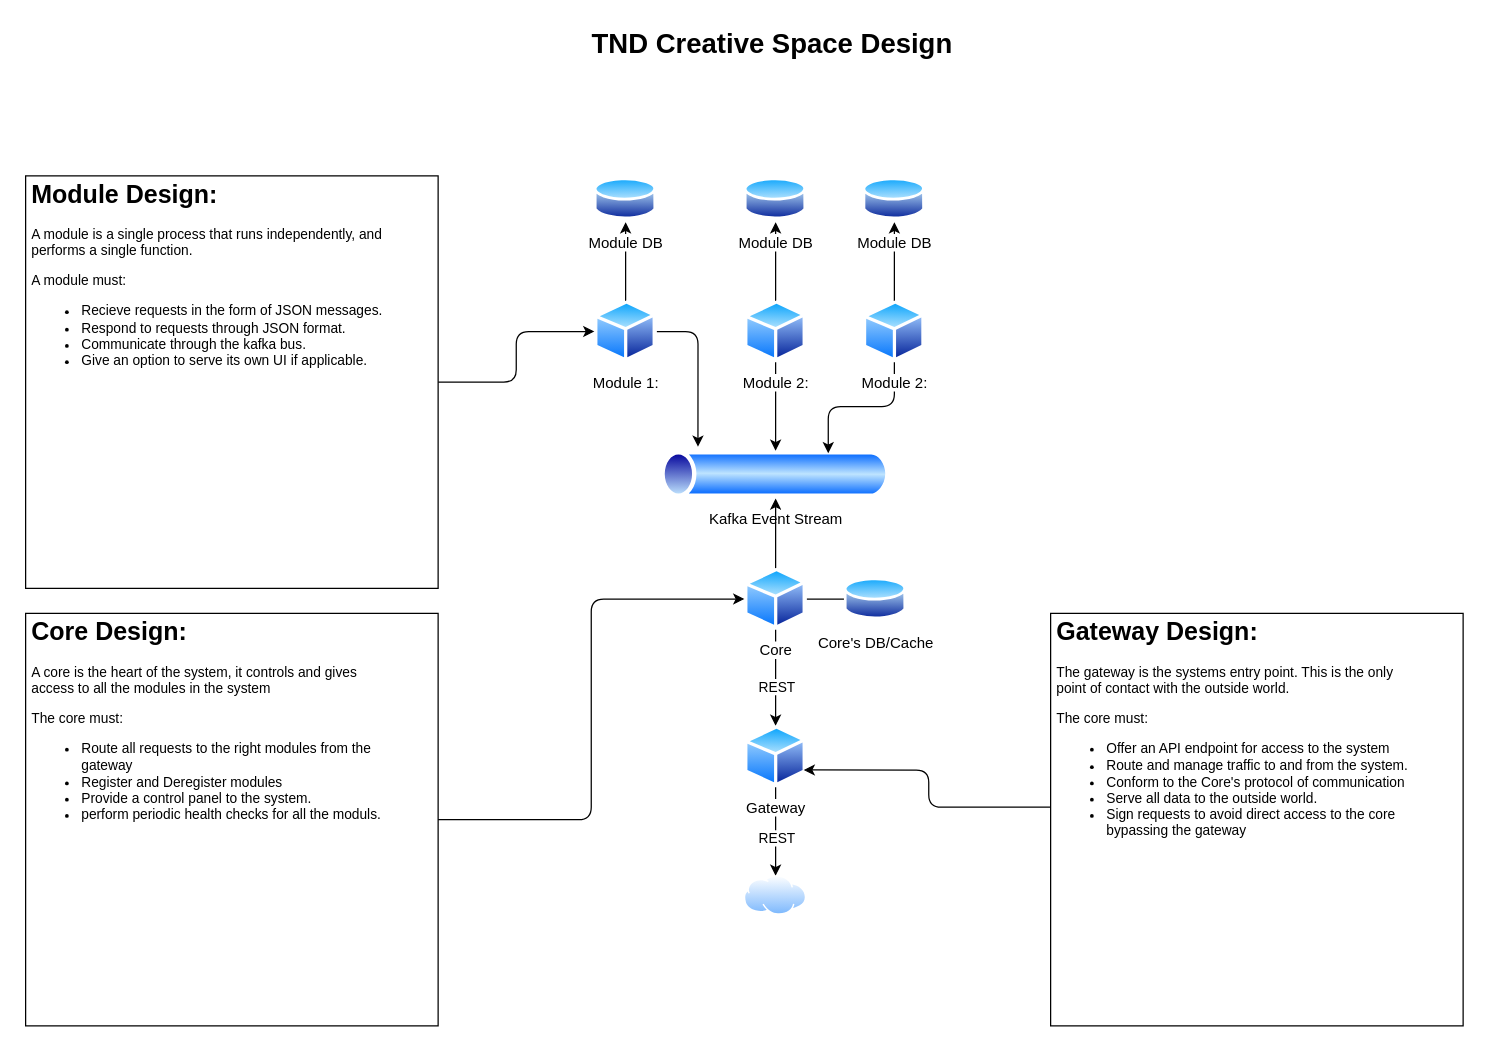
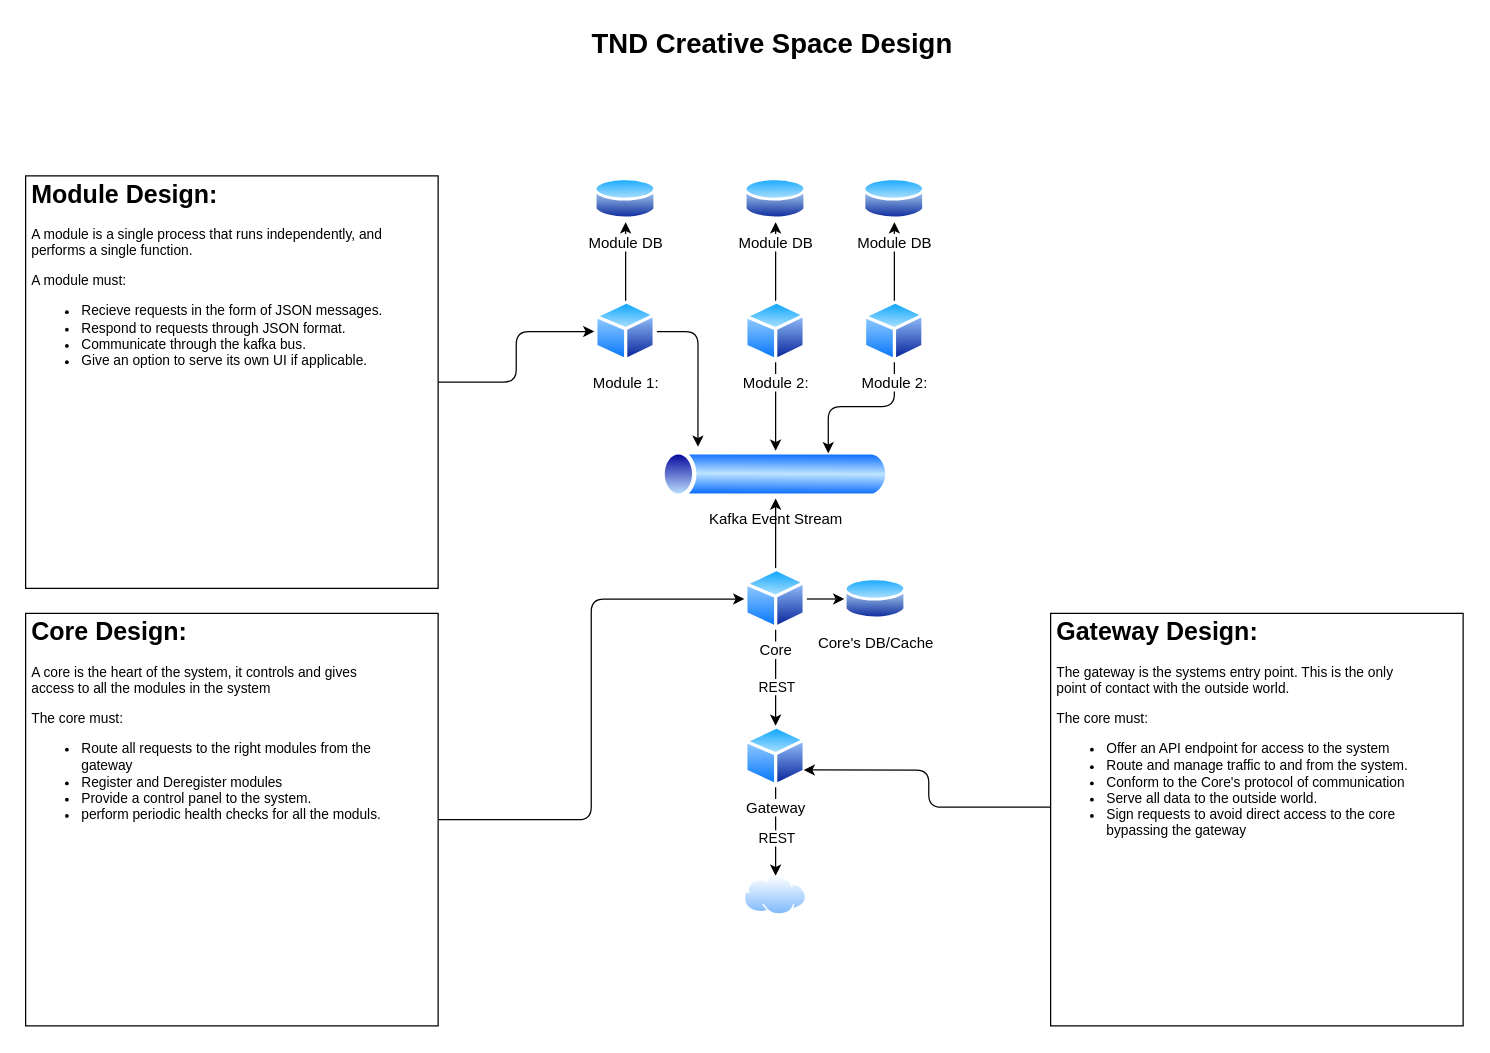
(837, 599) -> (834, 599)
